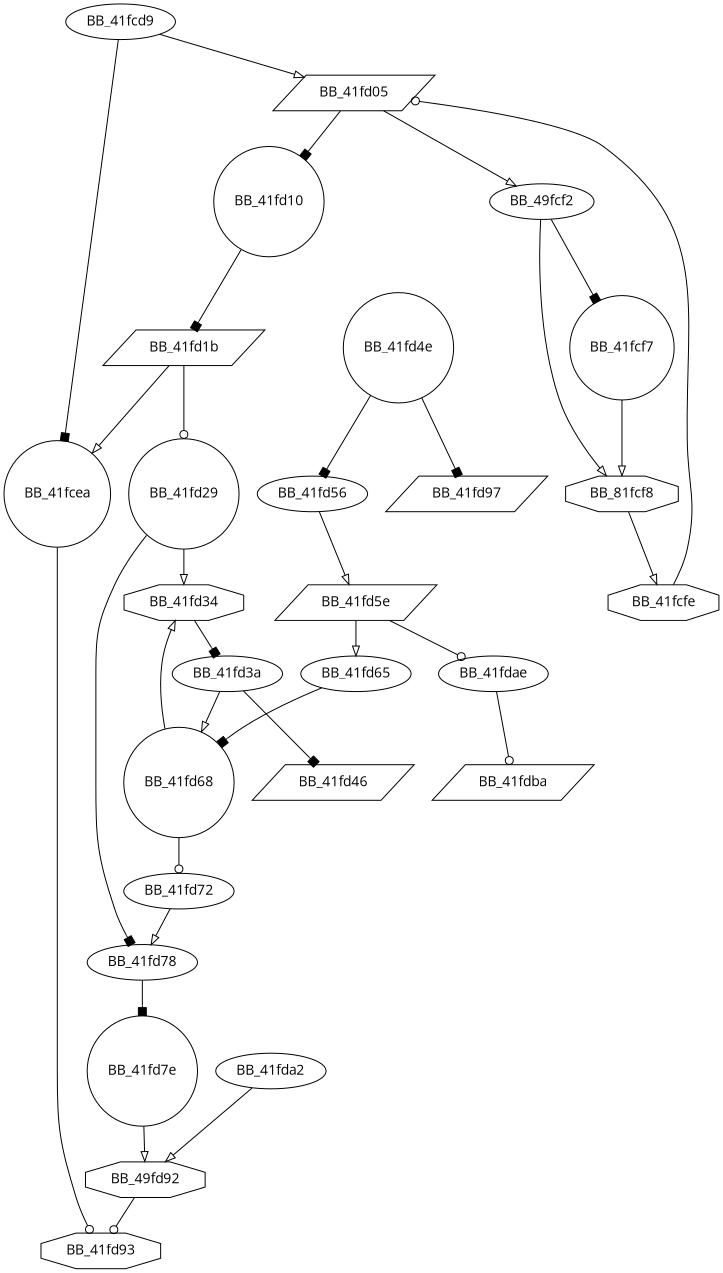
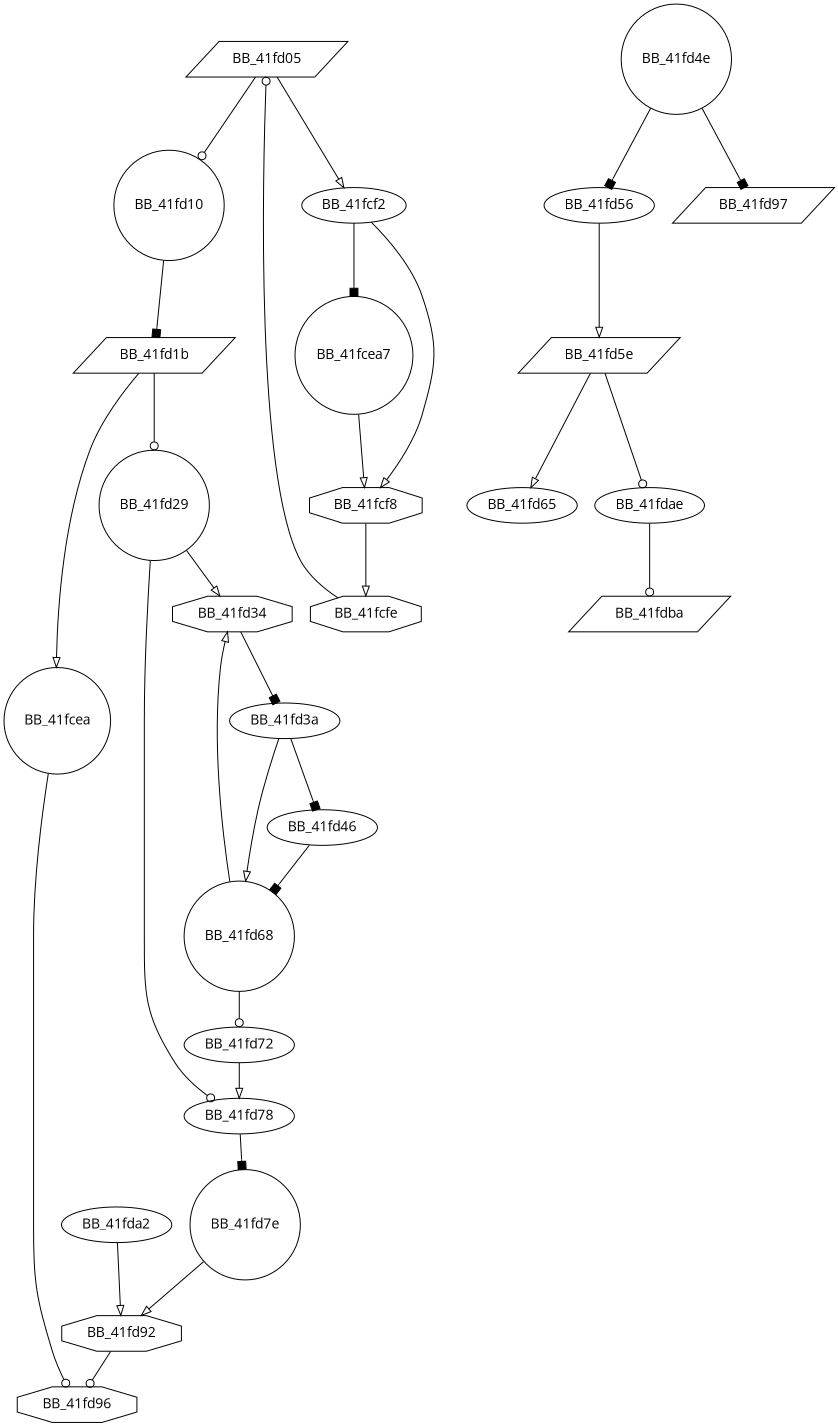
(121, 22) -> none
(325, 131) -> (230, 115)
(542, 202) -> (354, 205)
(622, 348) -> (354, 355)
(622, 494) -> (366, 505)
(273, 710) -> (294, 864)
(96, 732) -> (144, 838)
(333, 783) -> (322, 828)
(145, 1180) -> (122, 1333)
(101, 1251) -> (77, 1405)
